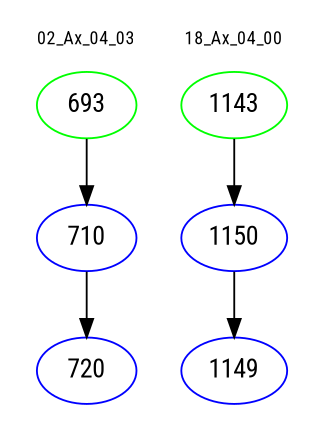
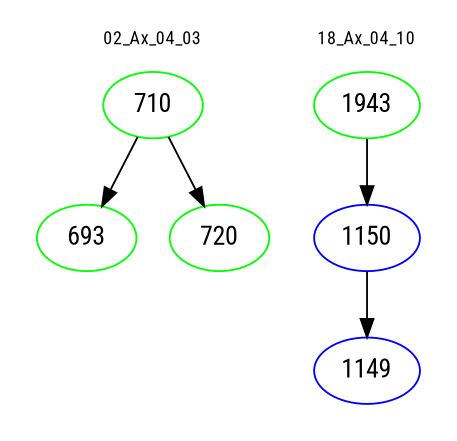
(234, 40) -> (367, 40)
(234, 105) -> (367, 105)
(87, 162) -> (124, 163)
(87, 238) -> (153, 105)
(87, 371) -> (219, 238)
